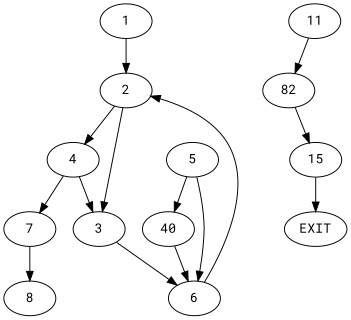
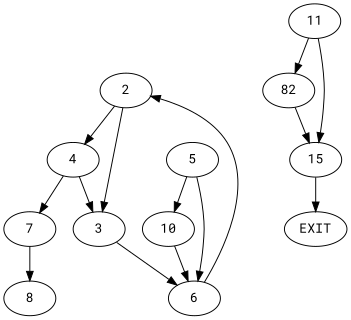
(126, 21) -> none
none -> (324, 86)
(168, 229) -> (168, 229)
